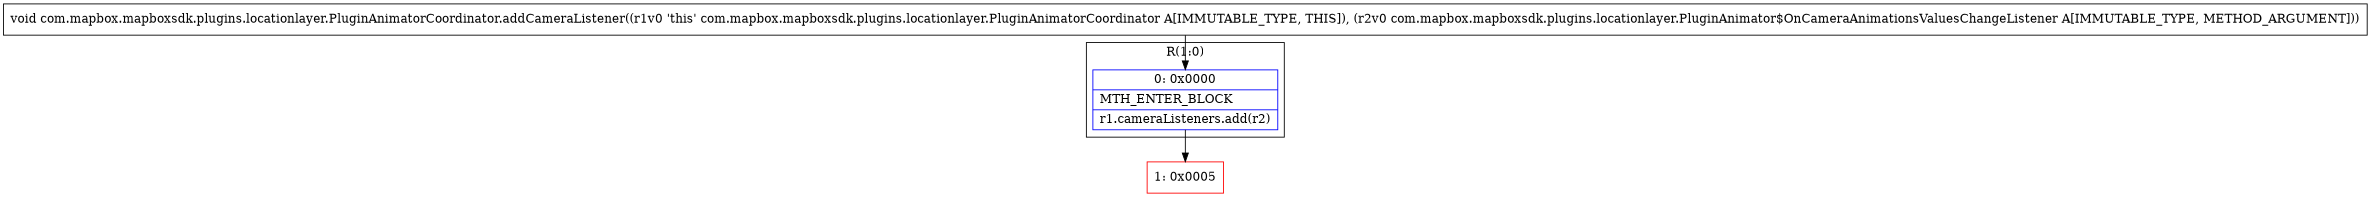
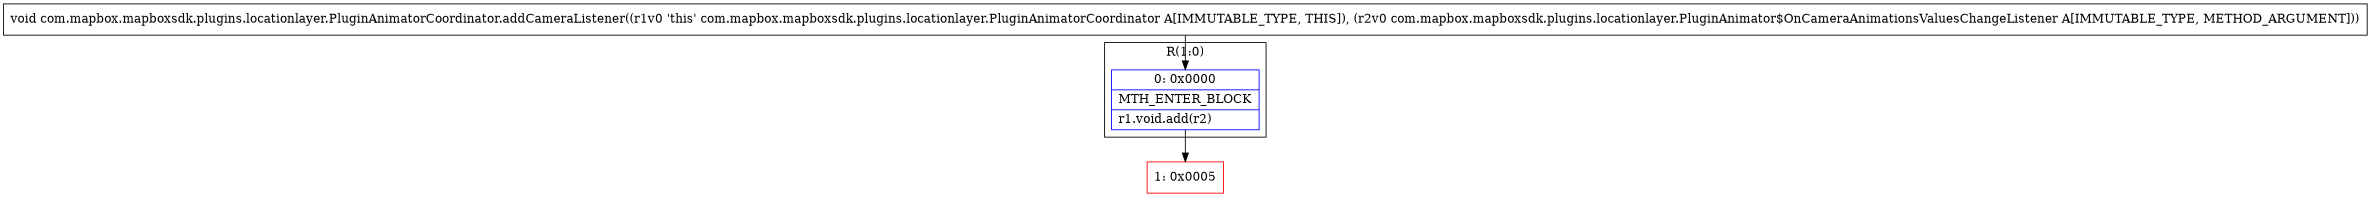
(1185, 119) -> (1165, 119)
